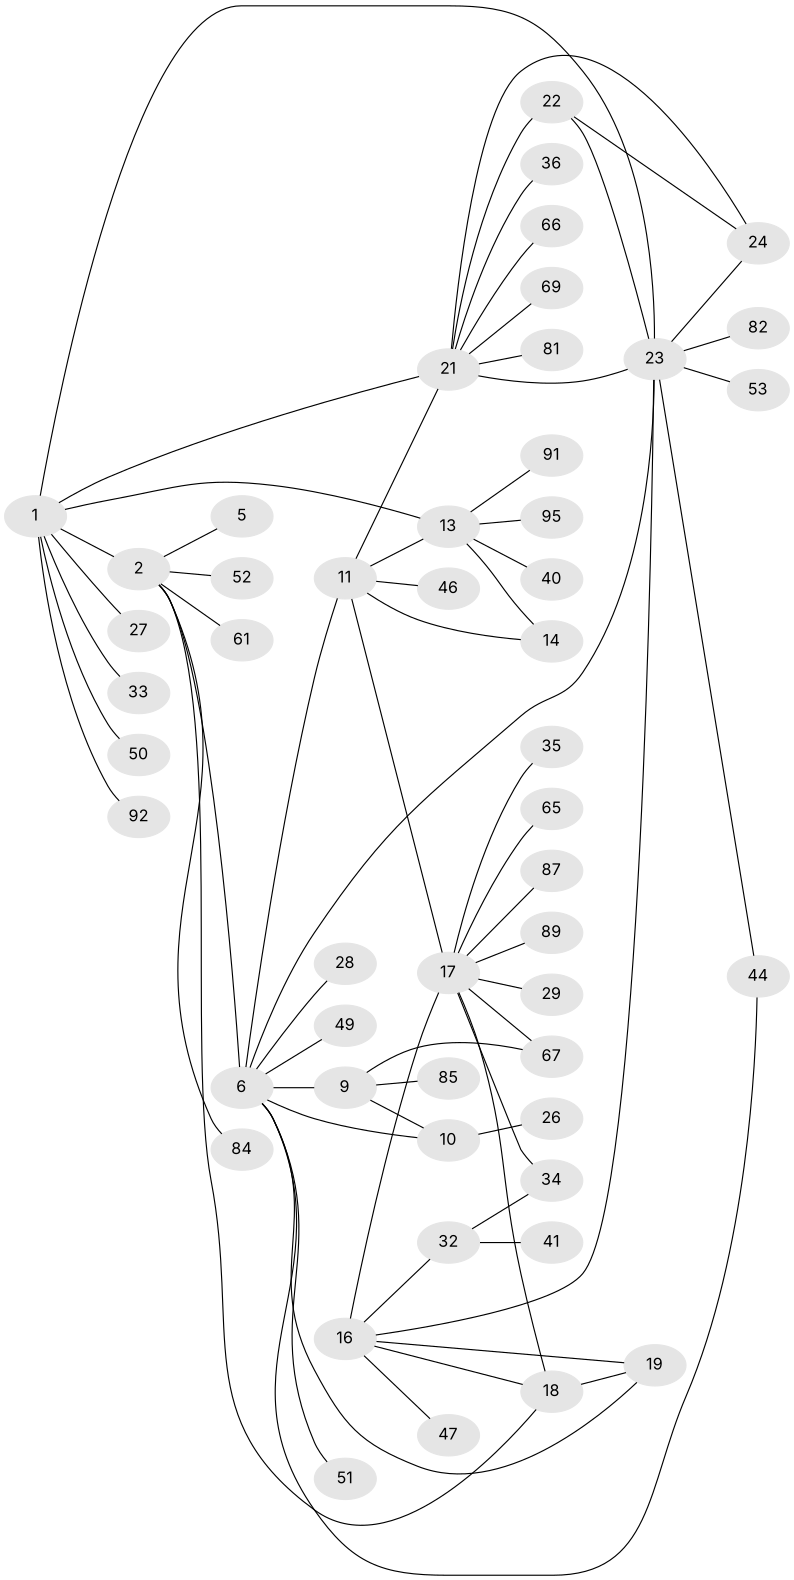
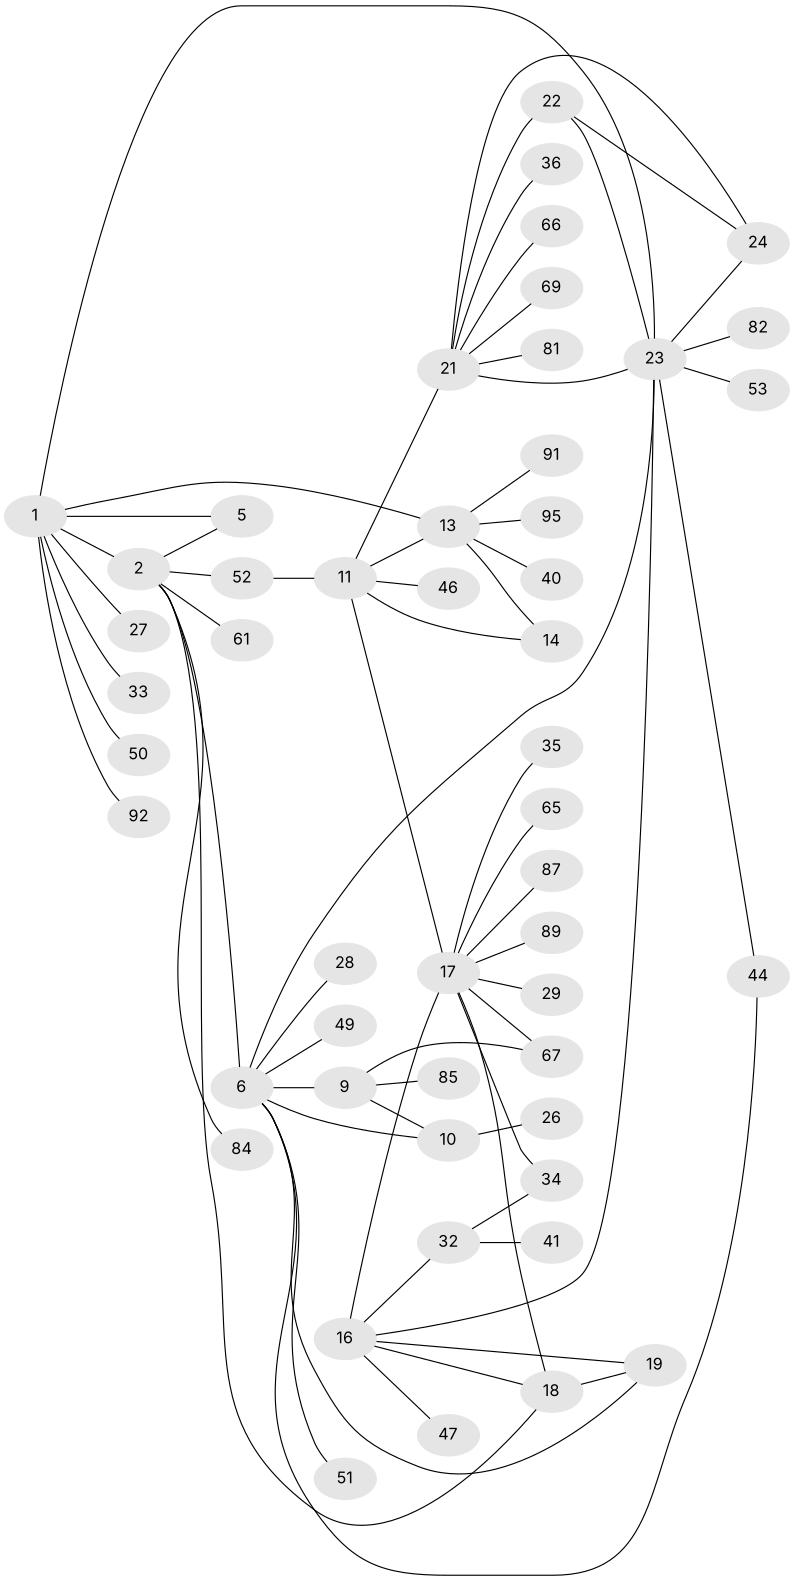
(235, 430) -> (139, 516)
(283, 831) -> (294, 578)
